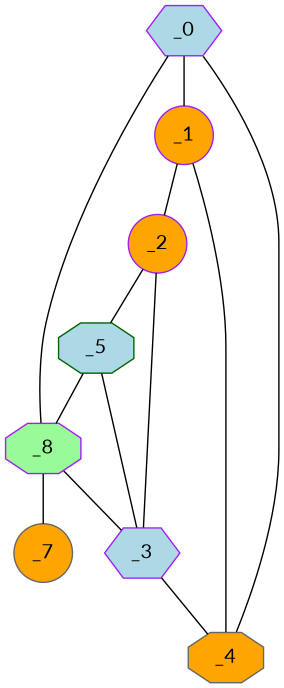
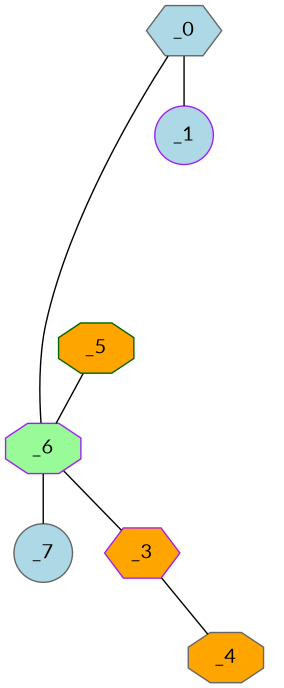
(184, 31) -> (184, 31)
(184, 135) -> (184, 135)
(158, 244) -> none
(279, 338) -> none
(96, 348) -> (96, 348)
(226, 396) -> none
(43, 448) -> (43, 448)
(119, 451) -> none
(43, 553) -> (43, 553)
(142, 553) -> (142, 553)
